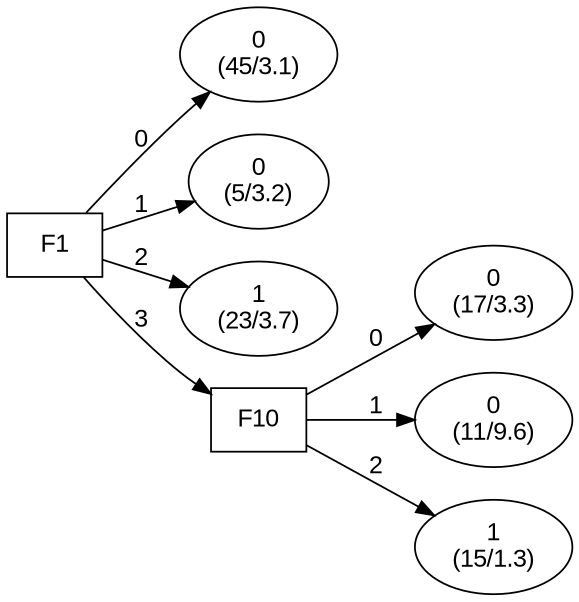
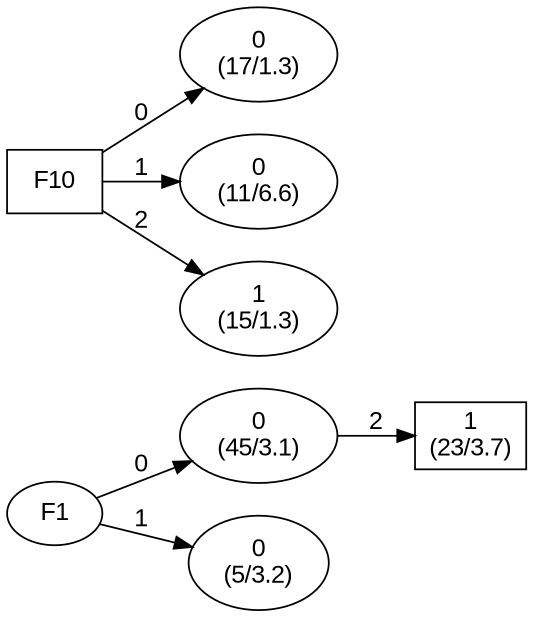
(55, 245) -> (55, 513)
(137, 271) -> (367, 436)
(494, 293) -> (259, 54)
(259, 309) -> (471, 436)
(137, 334) -> none
(494, 420) -> (259, 182)
